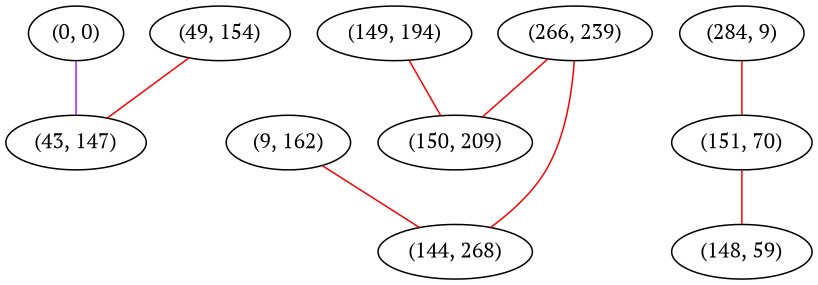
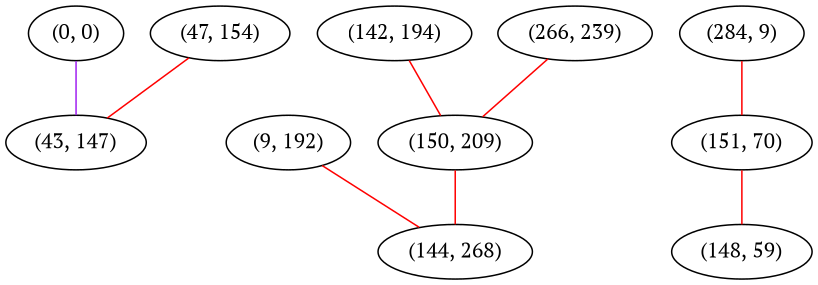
(220, 33) -> (220, 33)
(395, 33) -> (395, 33)
(288, 143) -> (288, 143)
(554, 155) -> (455, 197)
